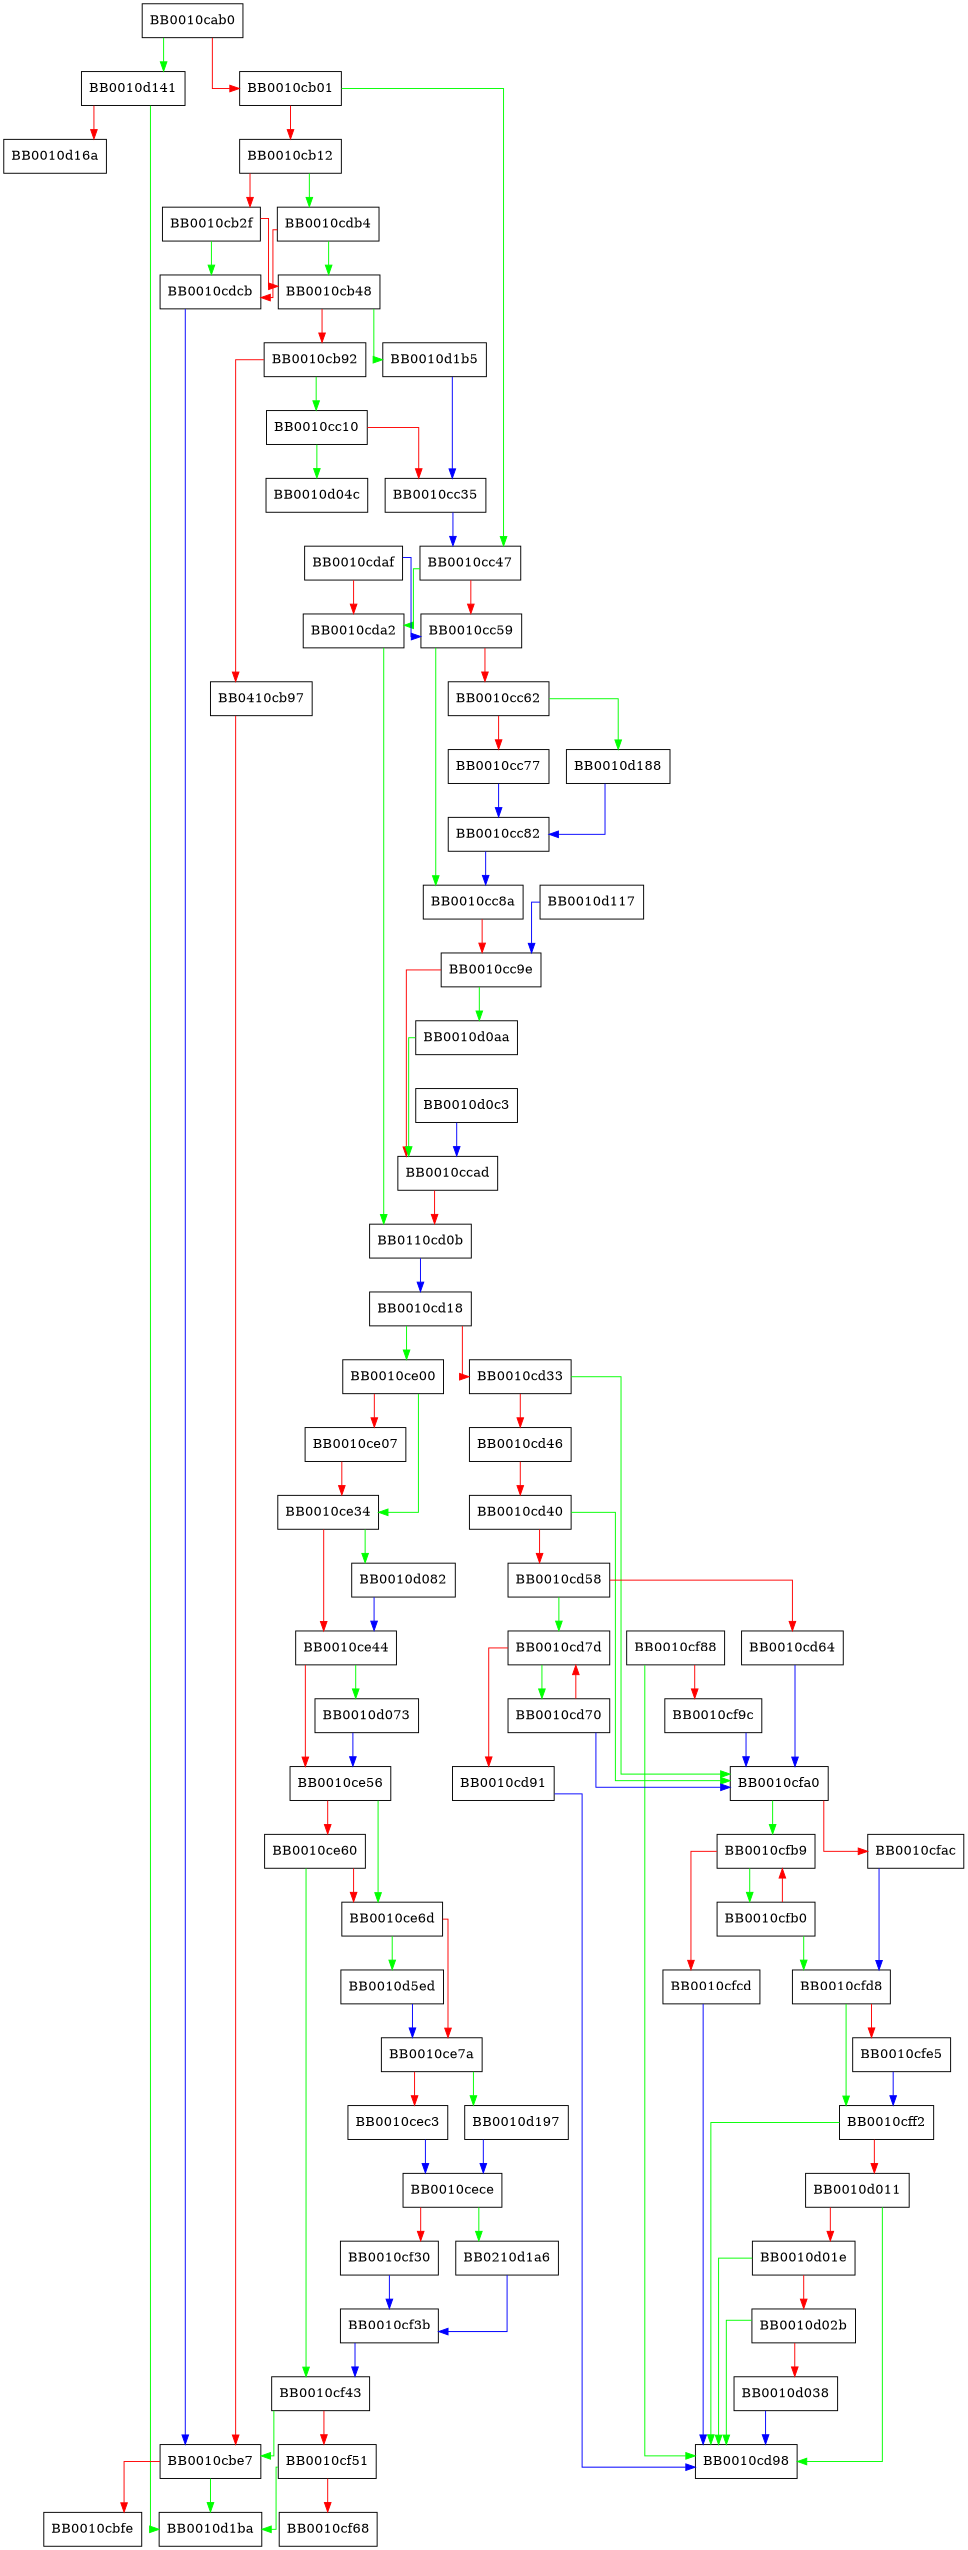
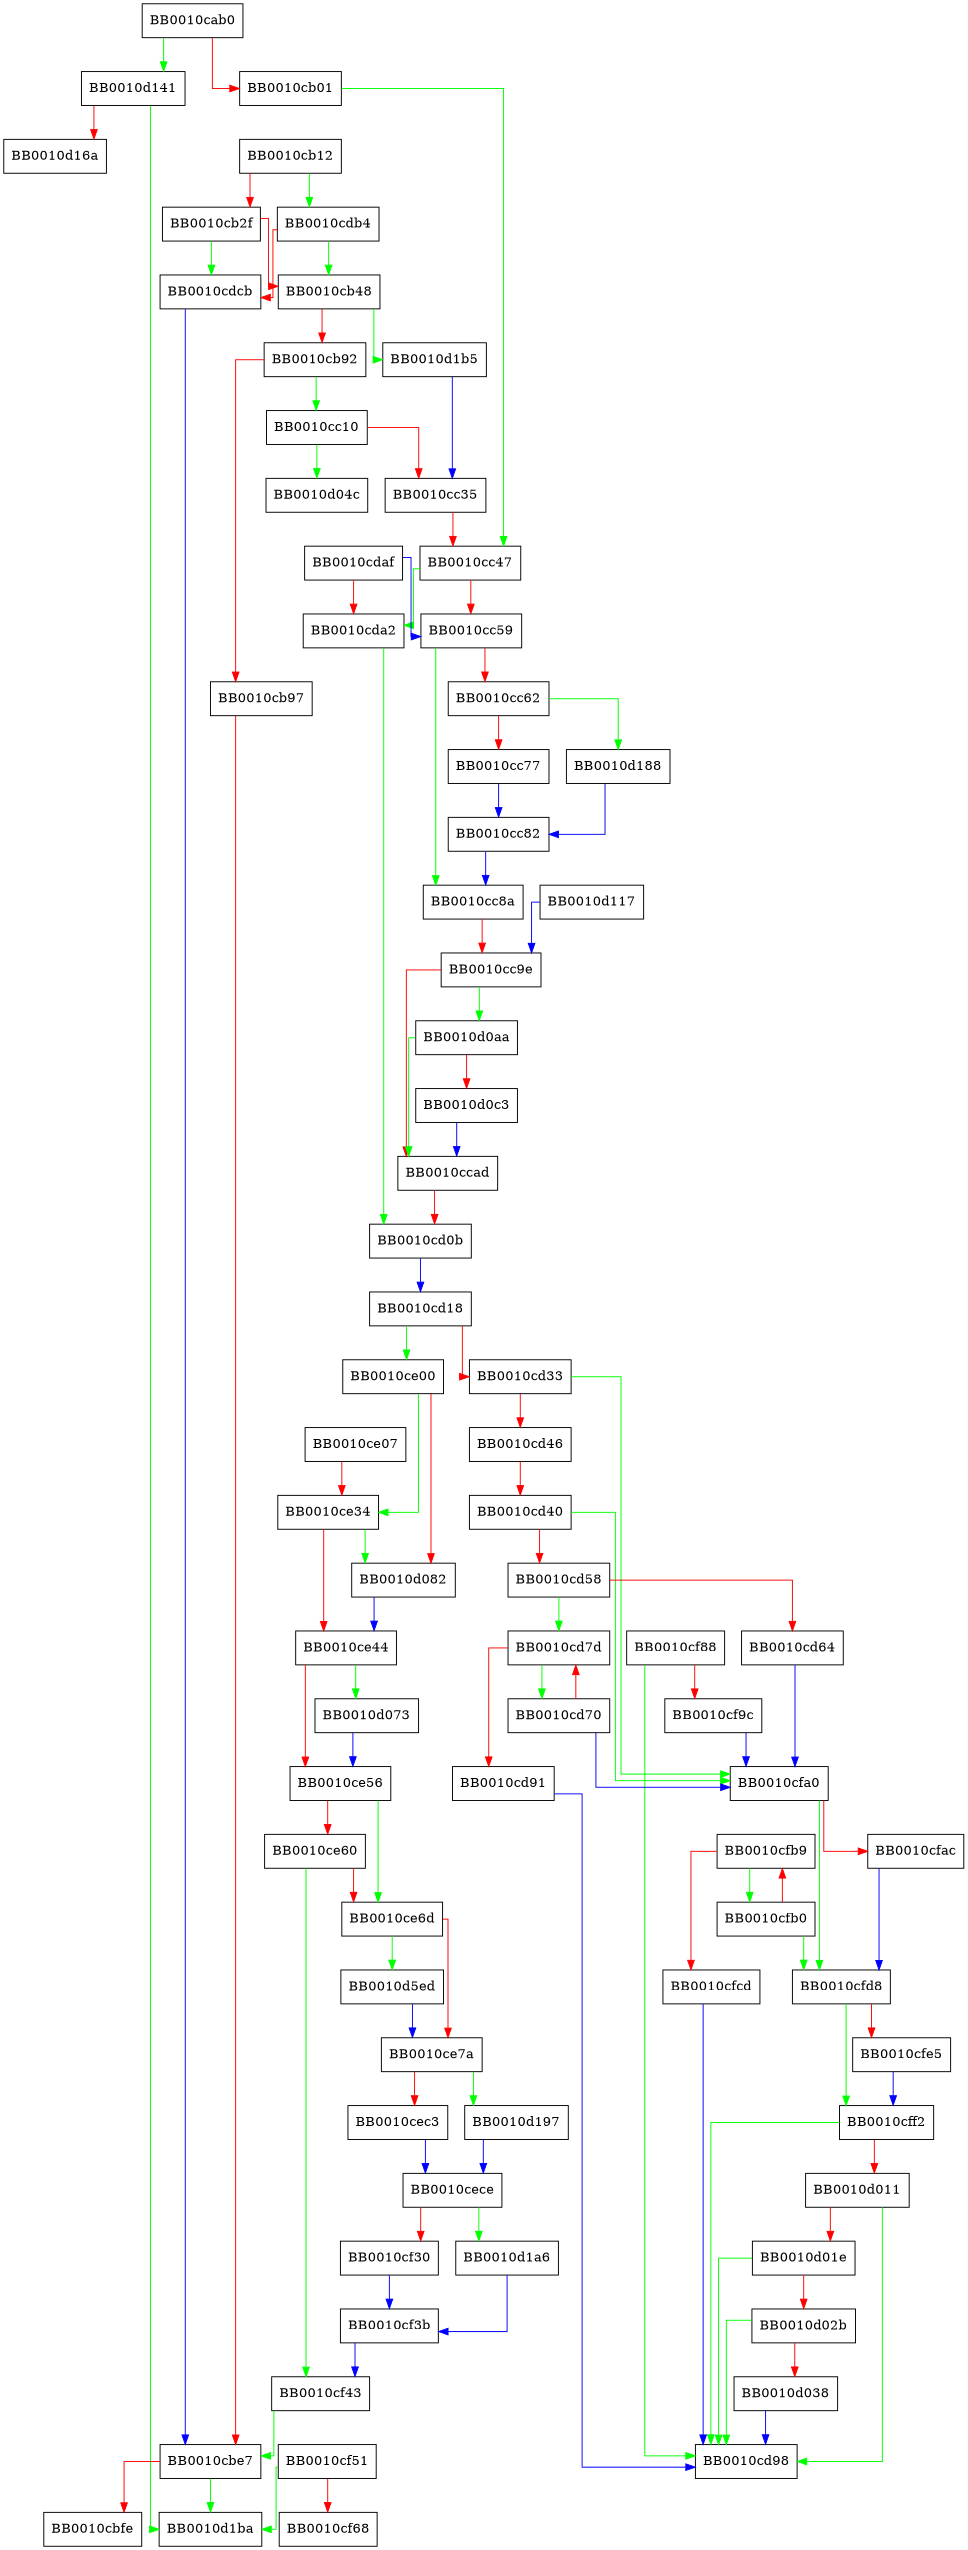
(291, 118) -> none
(453, 524) -> (453, 524)
(261, 699) -> (261, 699)
none -> (467, 1067)
(420, 1241) -> (420, 1241)
(374, 1406) -> (431, 1474)
(773, 1813) -> (819, 1880)
(507, 2258) -> (507, 2258)
(324, 2423) -> none
